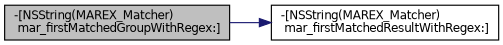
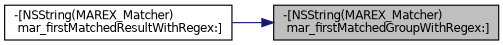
(244, 23) -> (247, 23)
